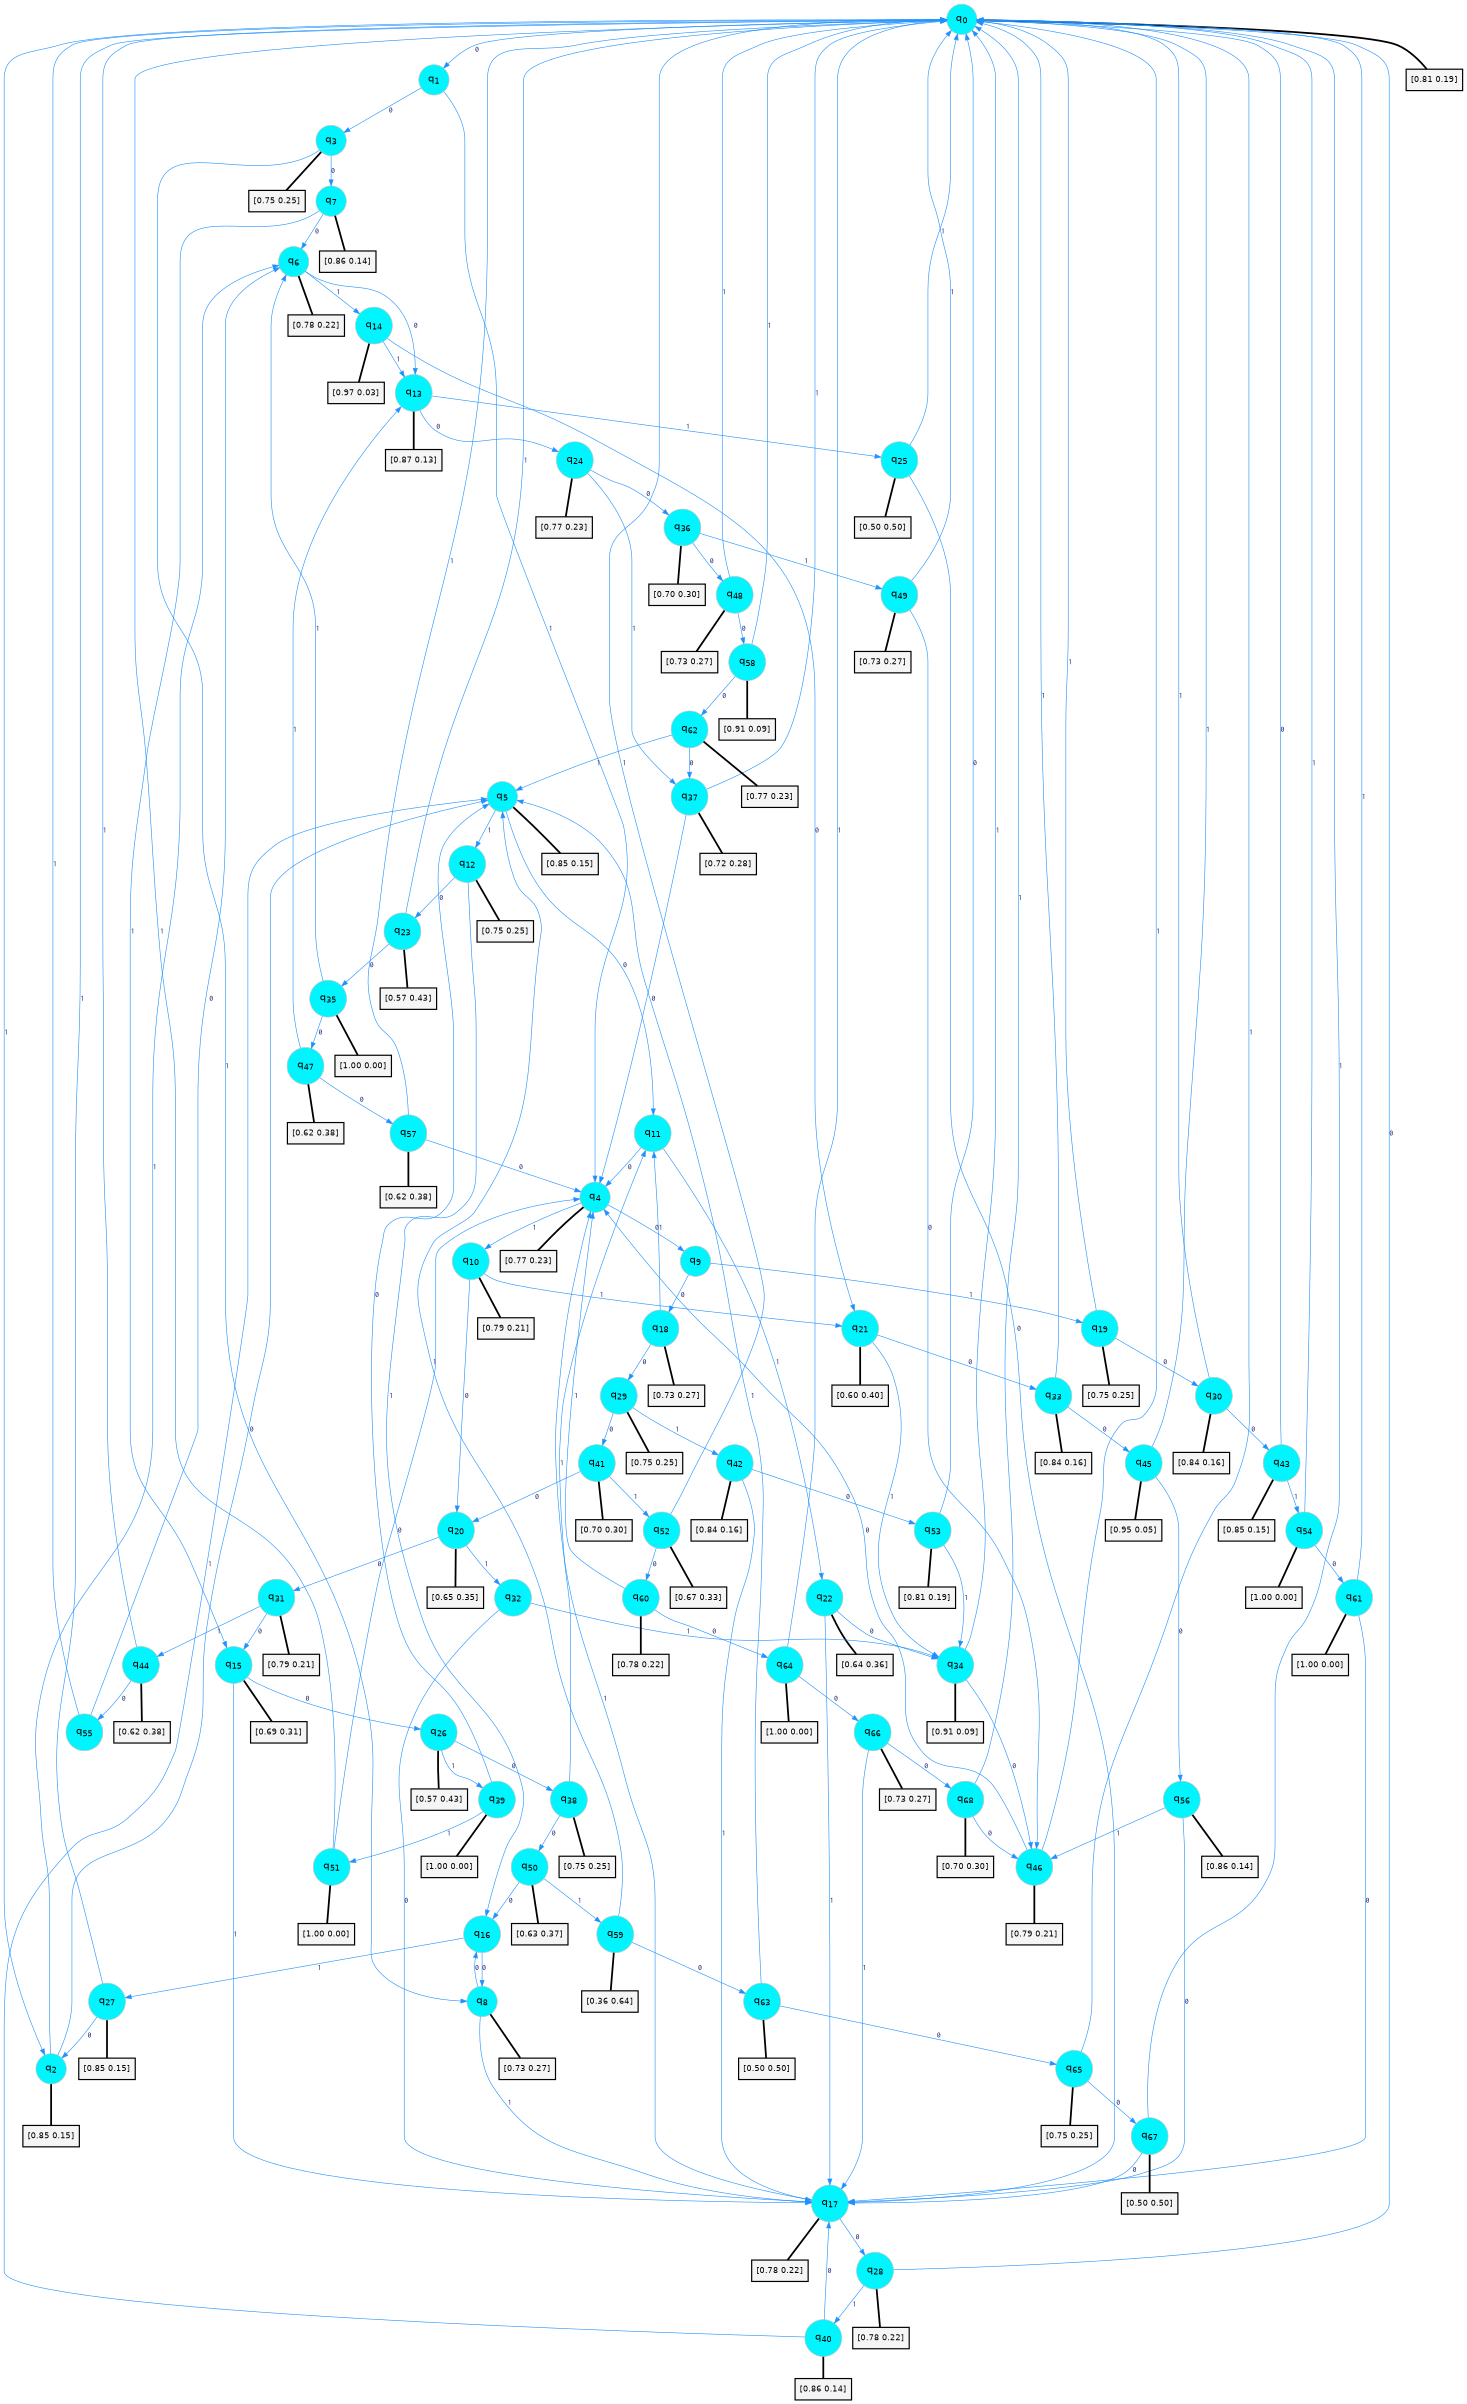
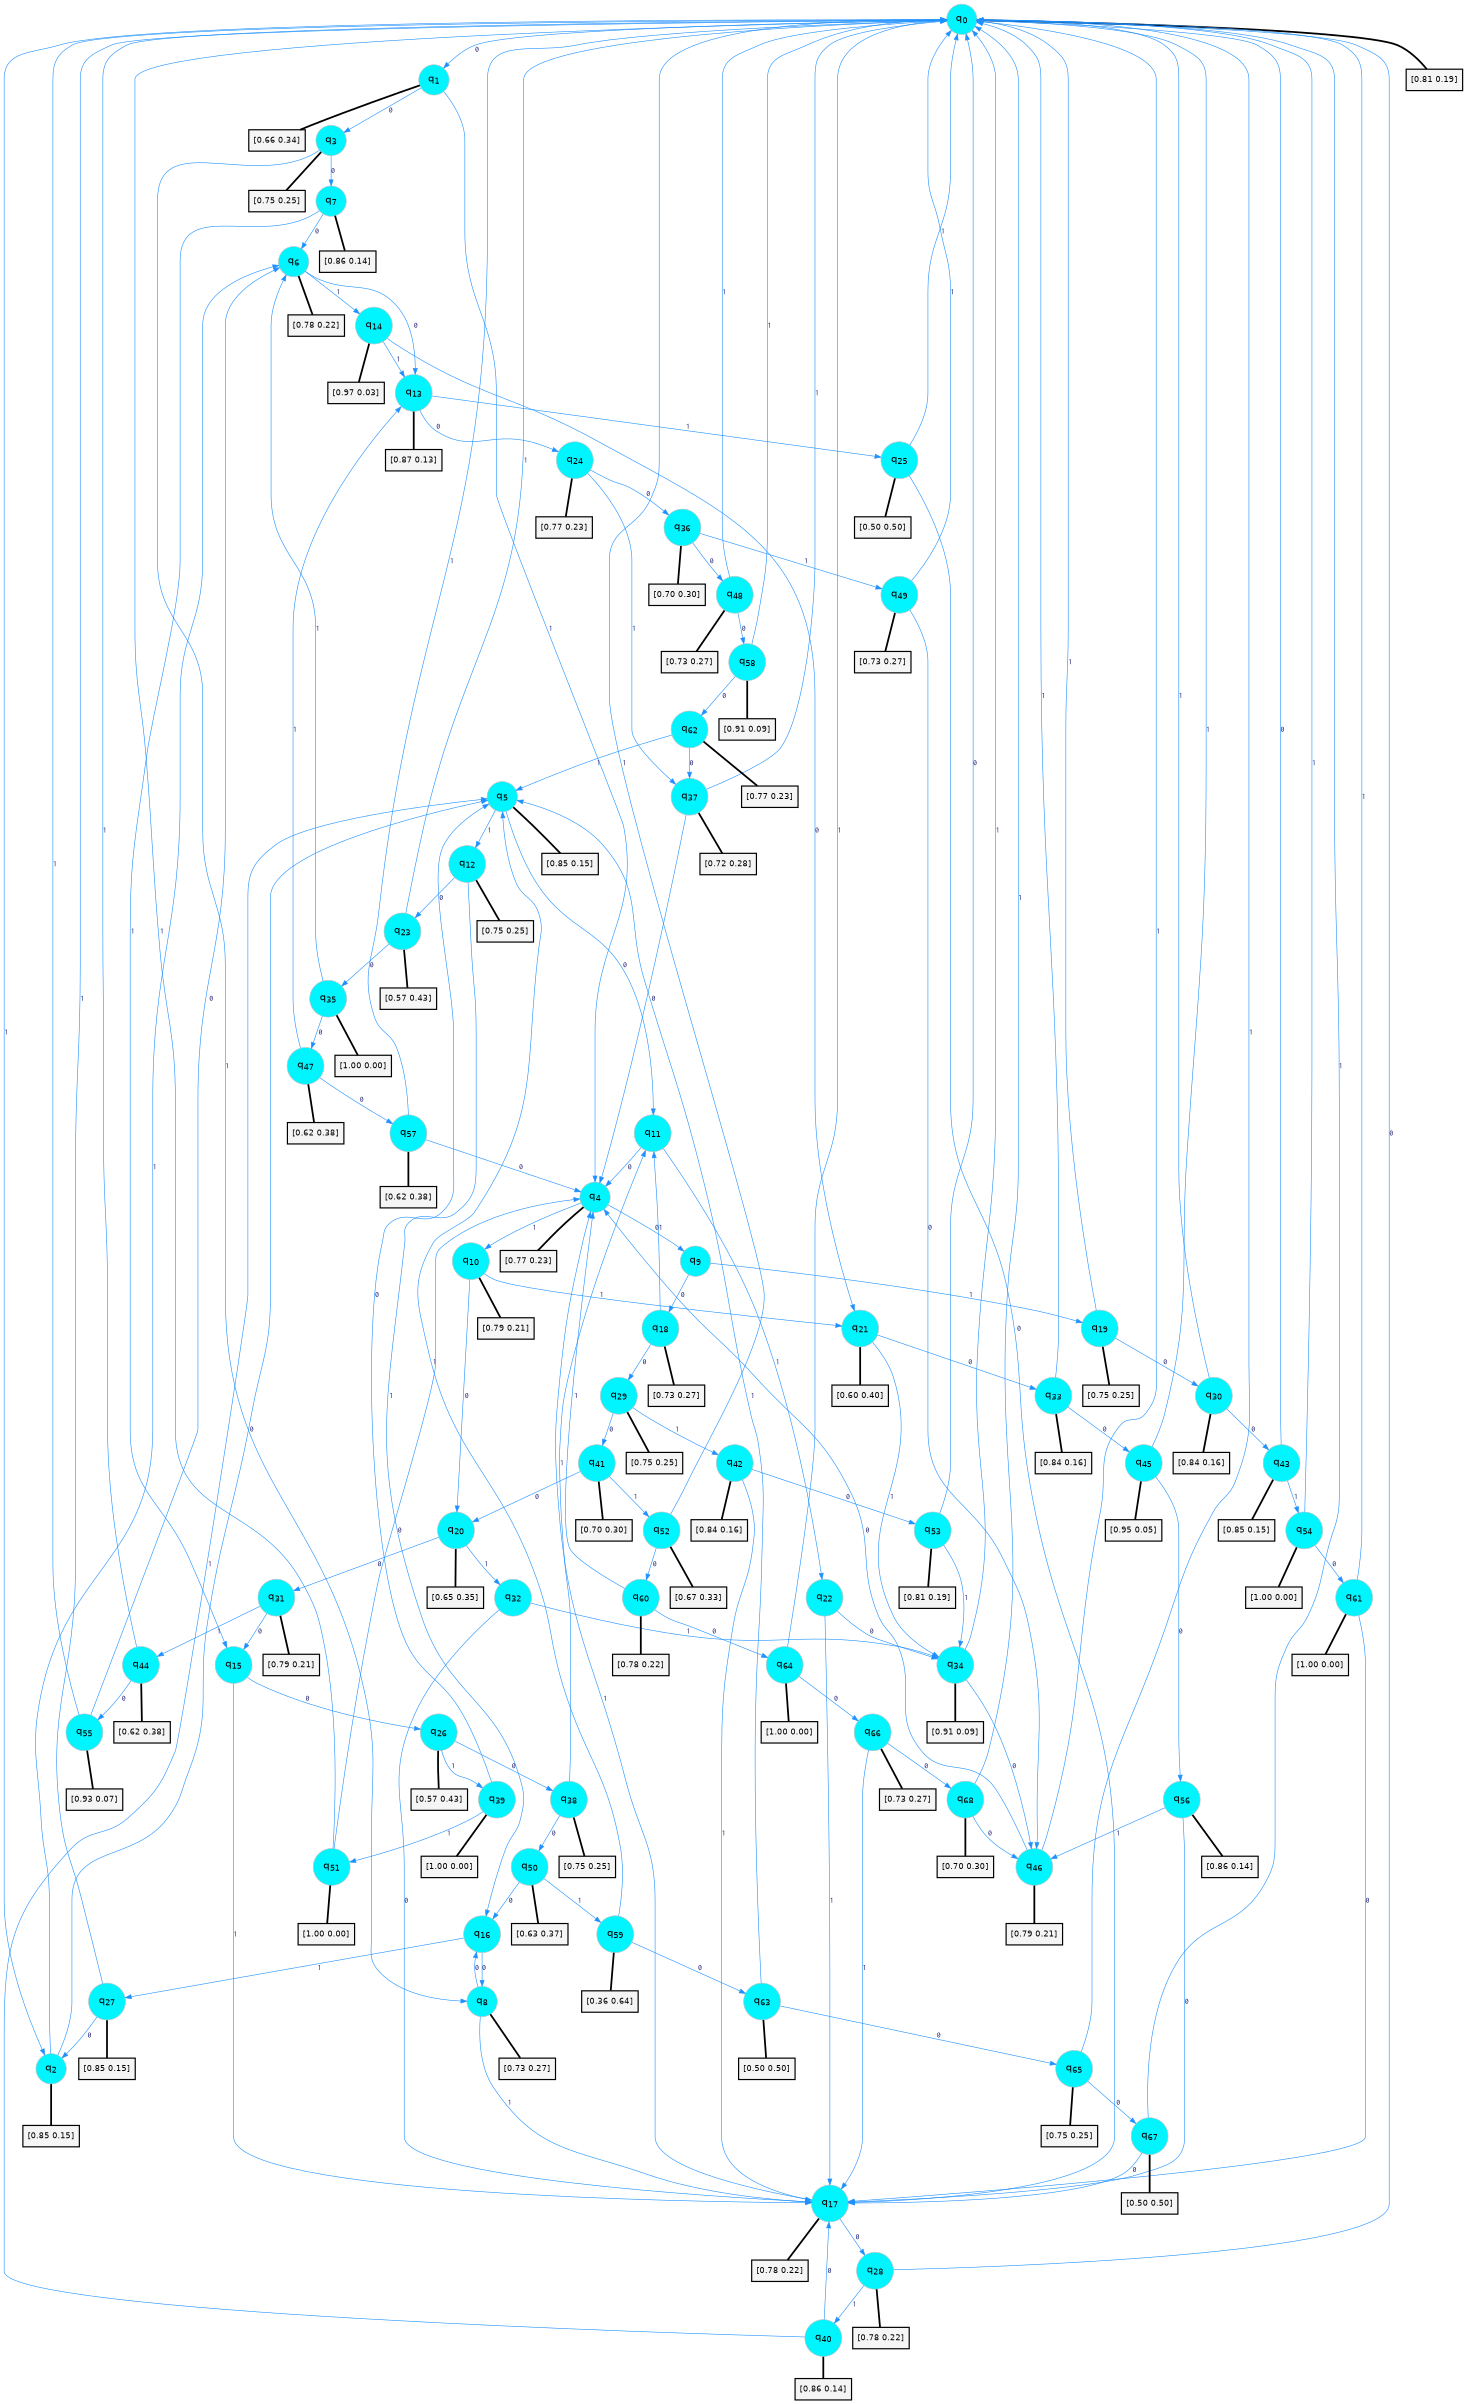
none -> (277, 140)
(865, 1665) -> none
(279, 1732) -> none
none -> (95, 1800)
